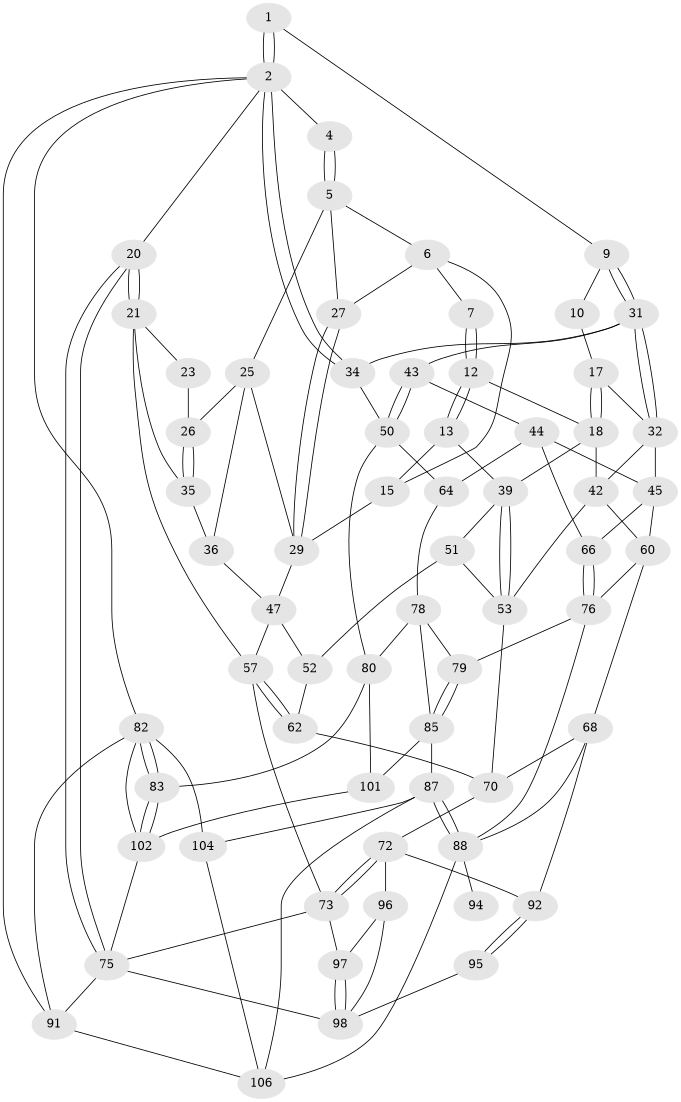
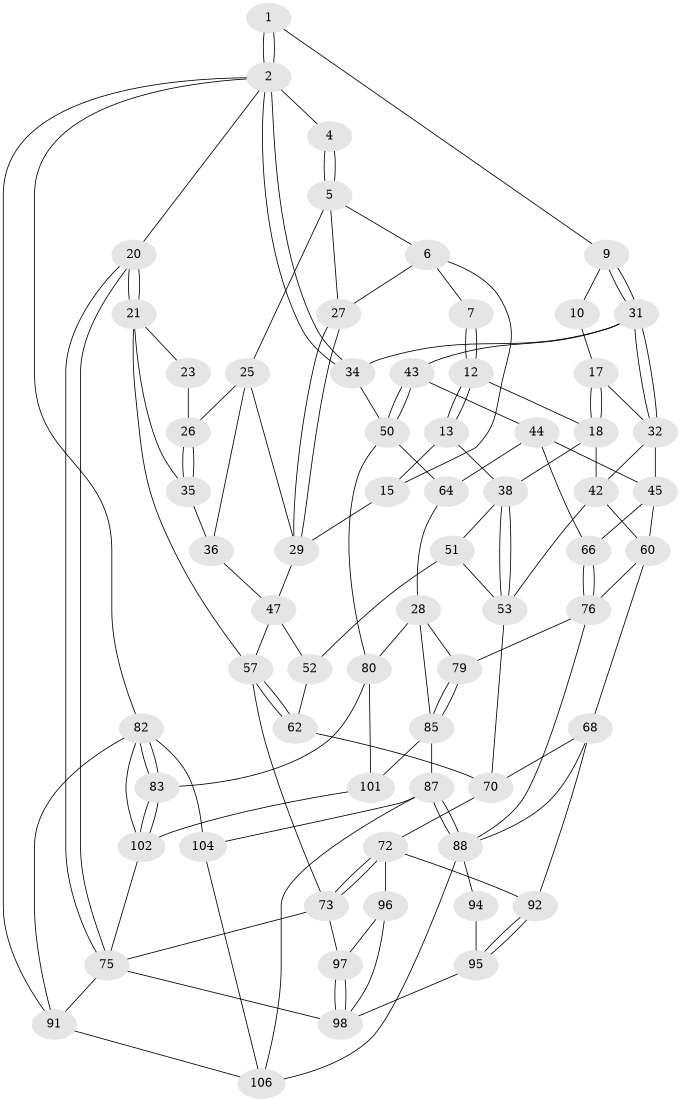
(506, 492) -> (506, 492)
(419, 610) -> (419, 610)
none -> (476, 936)
